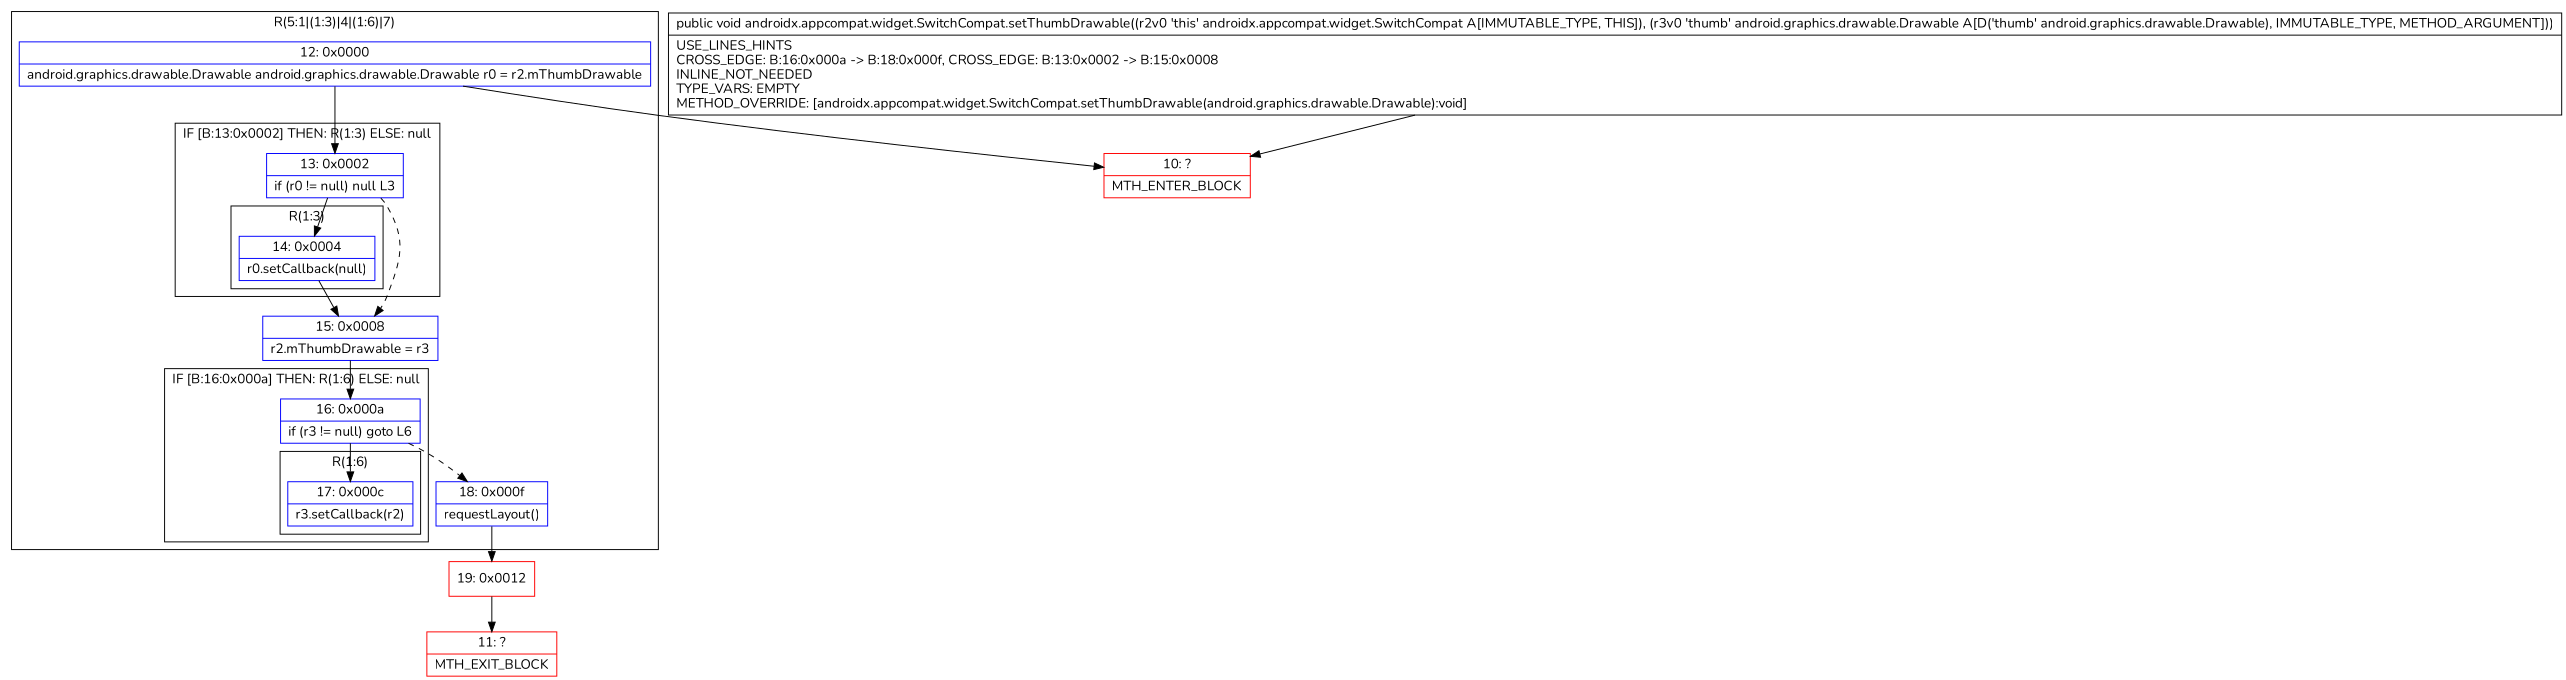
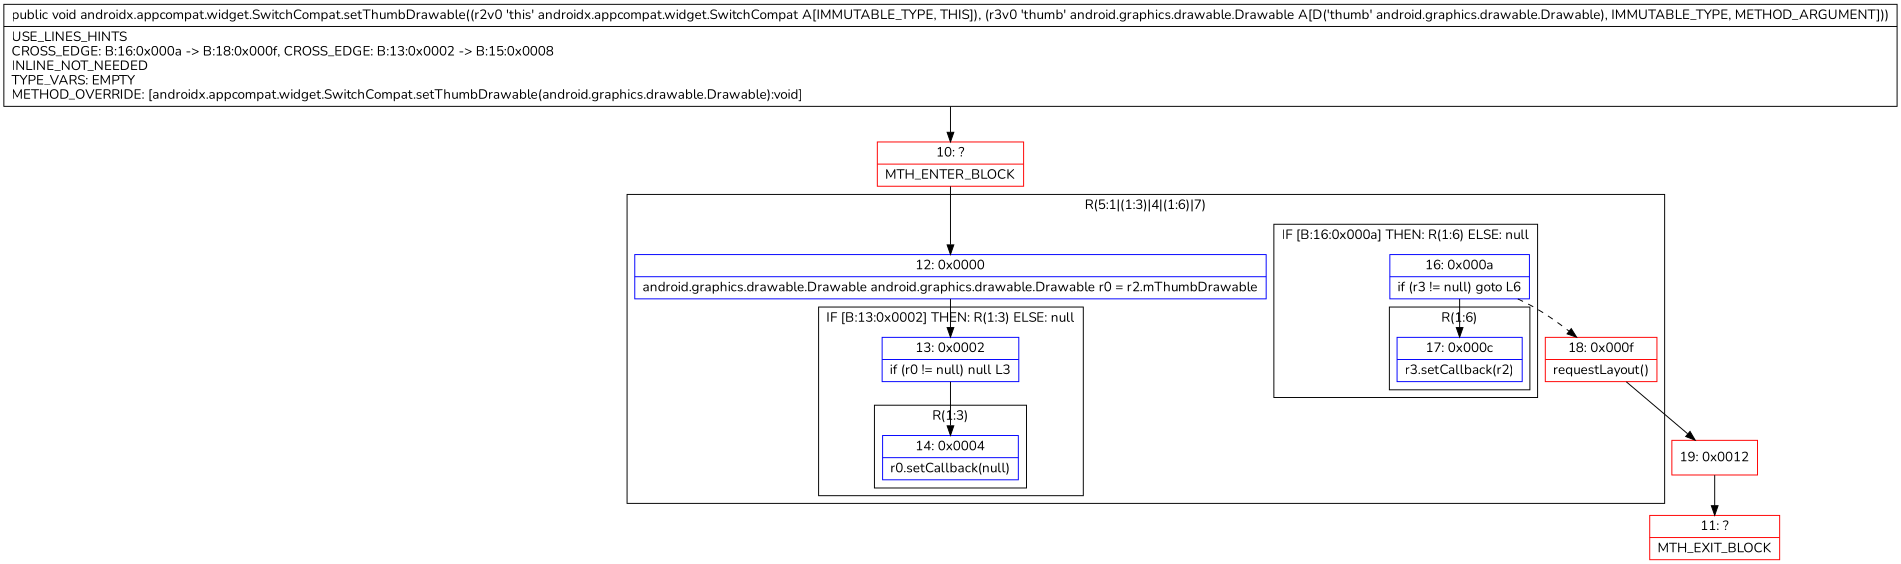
(778, 131) -> (950, 216)
(350, 338) -> none
(492, 504) -> (1601, 359)
